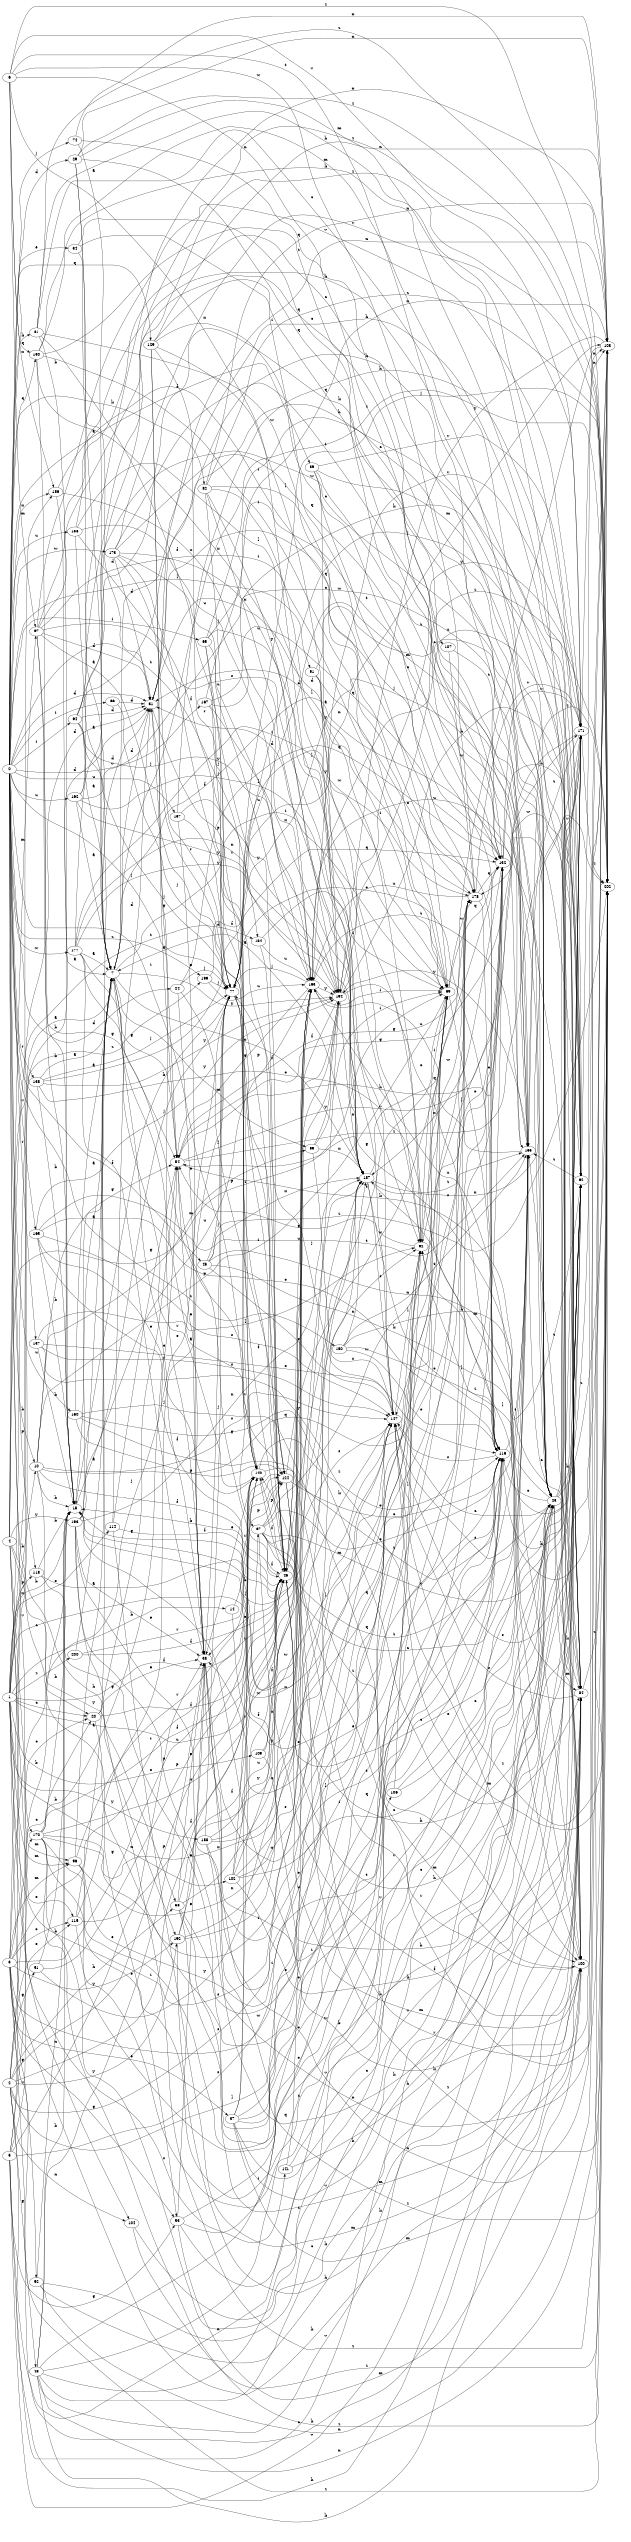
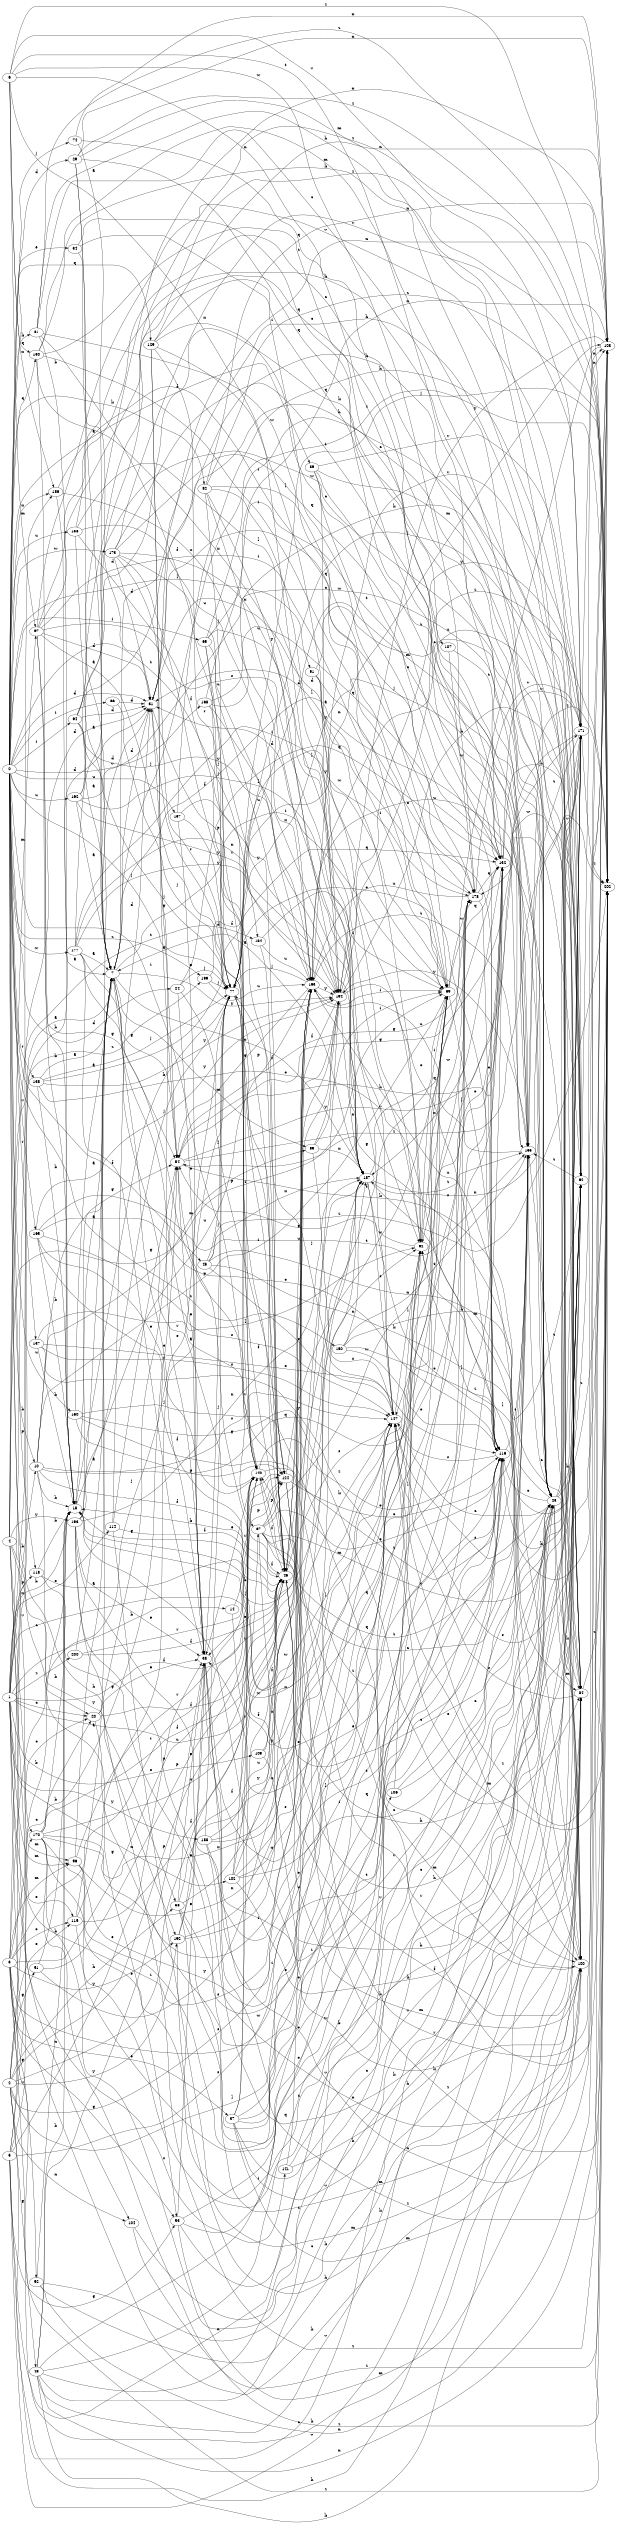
(205, 703) -> (205, 703)
